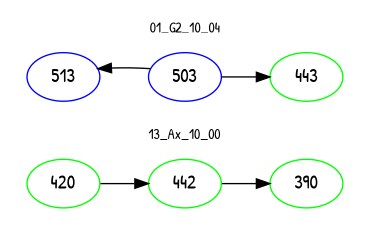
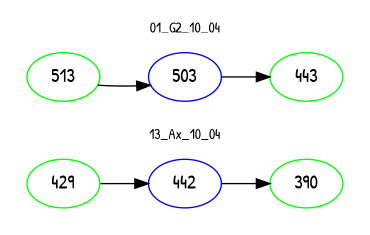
(131, 68) -> (117, 86)
(63, 77) -> (63, 77)
(185, 136) -> (185, 136)
(63, 184) -> (63, 184)
(185, 184) -> (185, 184)
